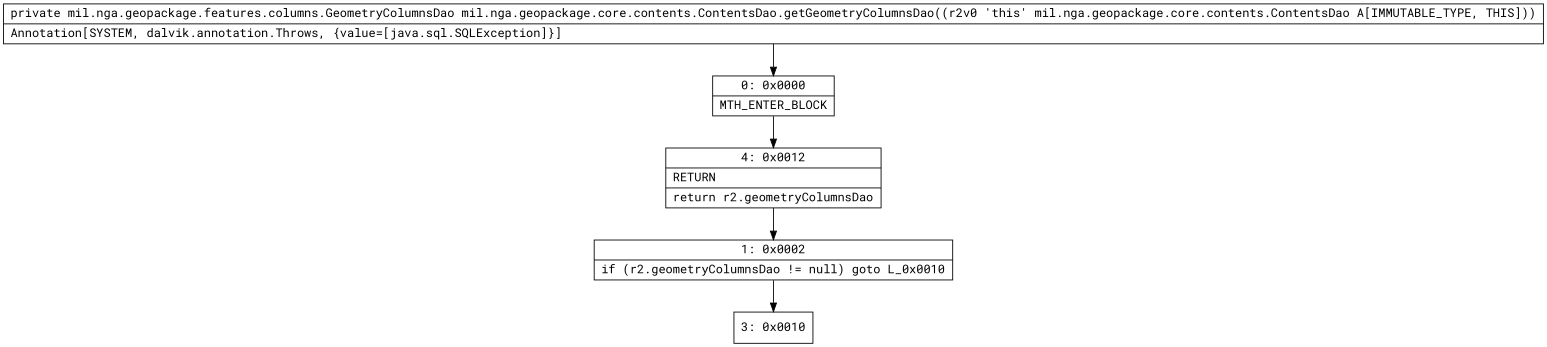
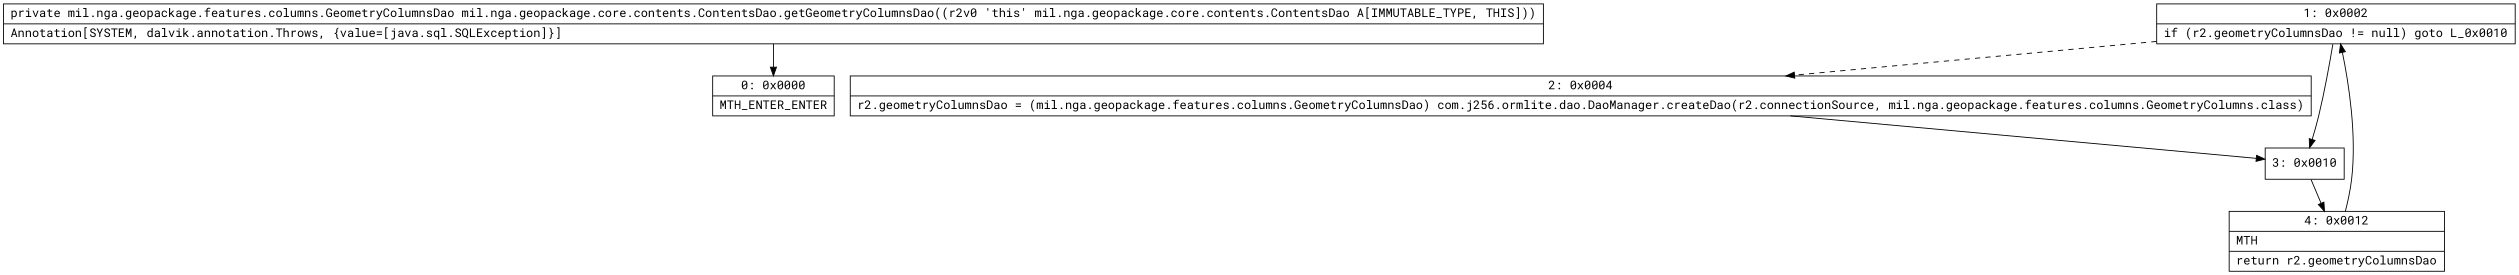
none -> (1581, 96)
(773, 105) -> (773, 105)
(773, 128) -> (2316, 191)
(694, 178) -> (2247, 241)
